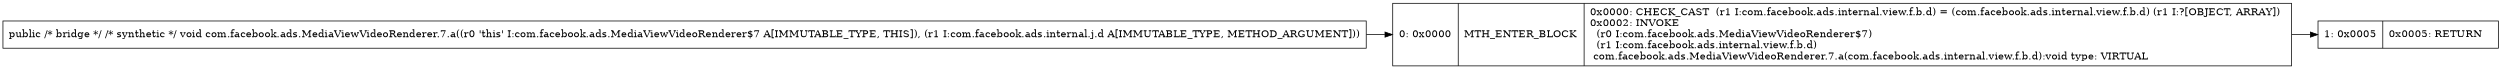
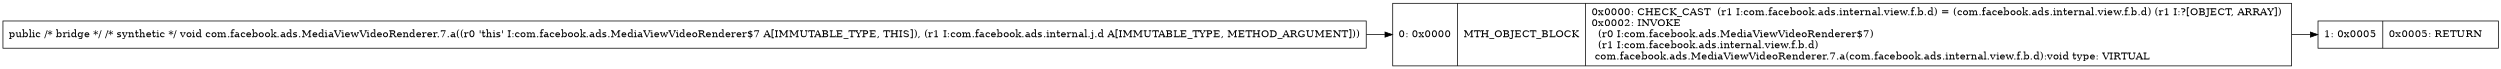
(1521, 34) -> (1522, 34)
